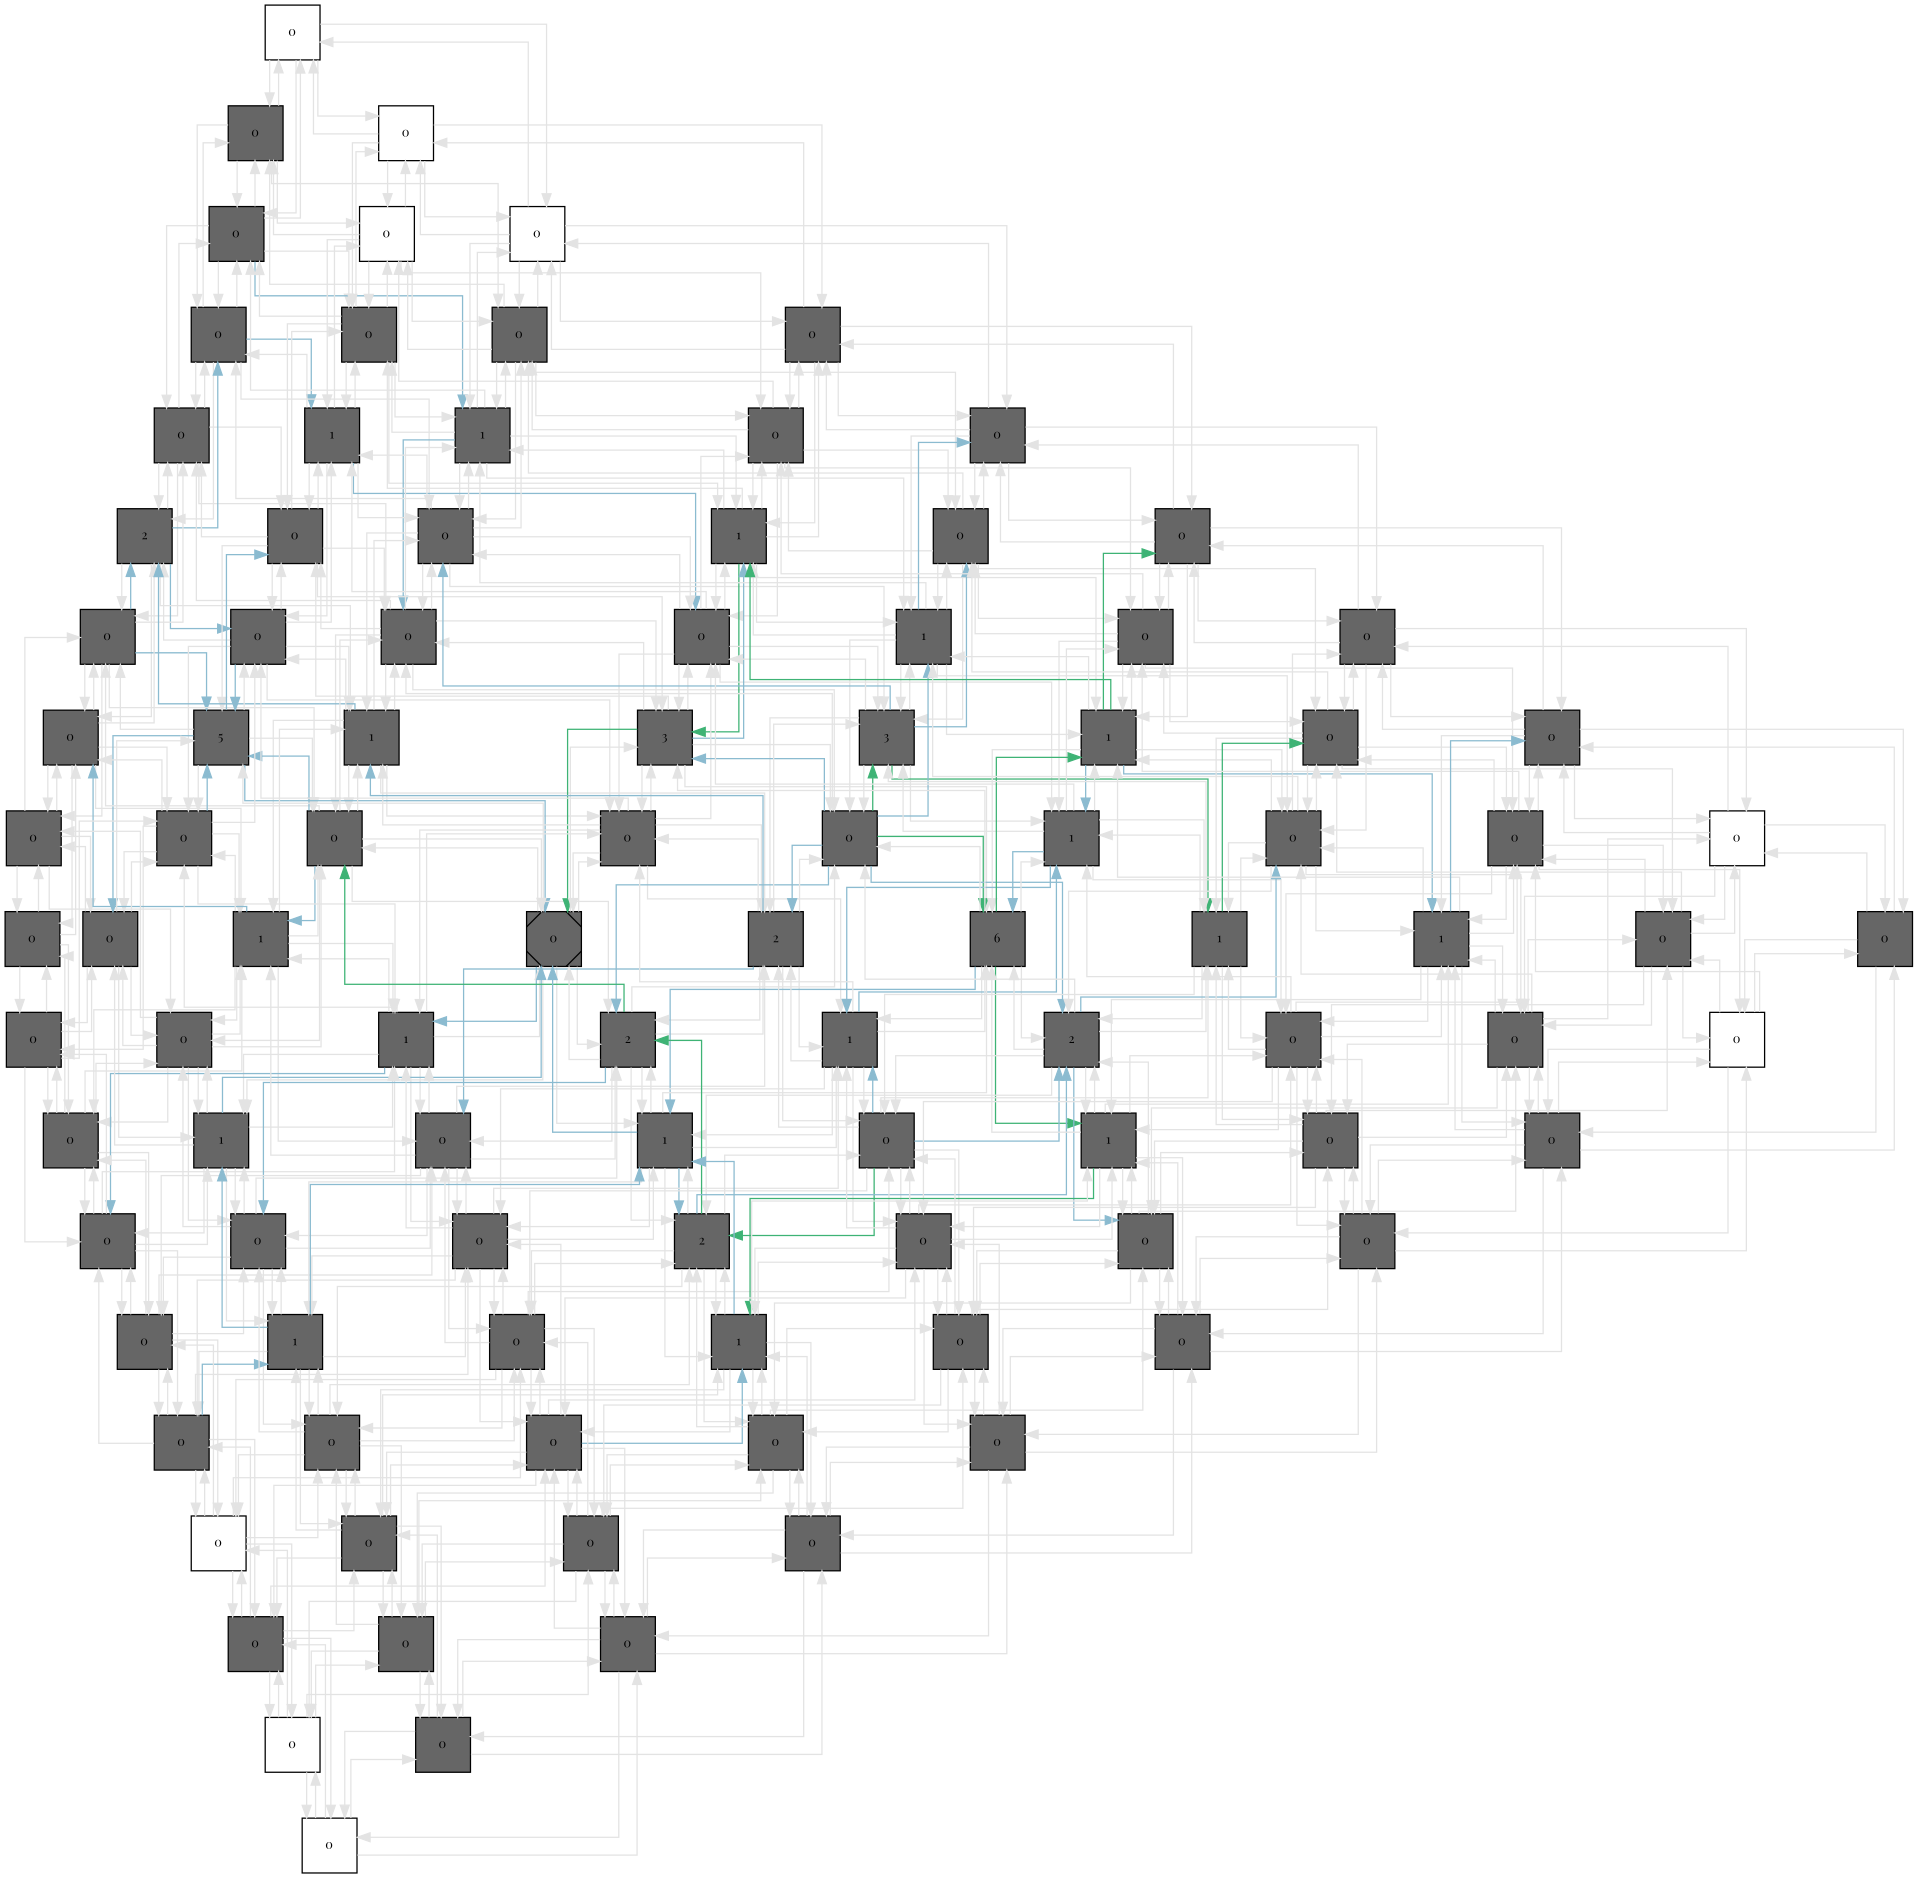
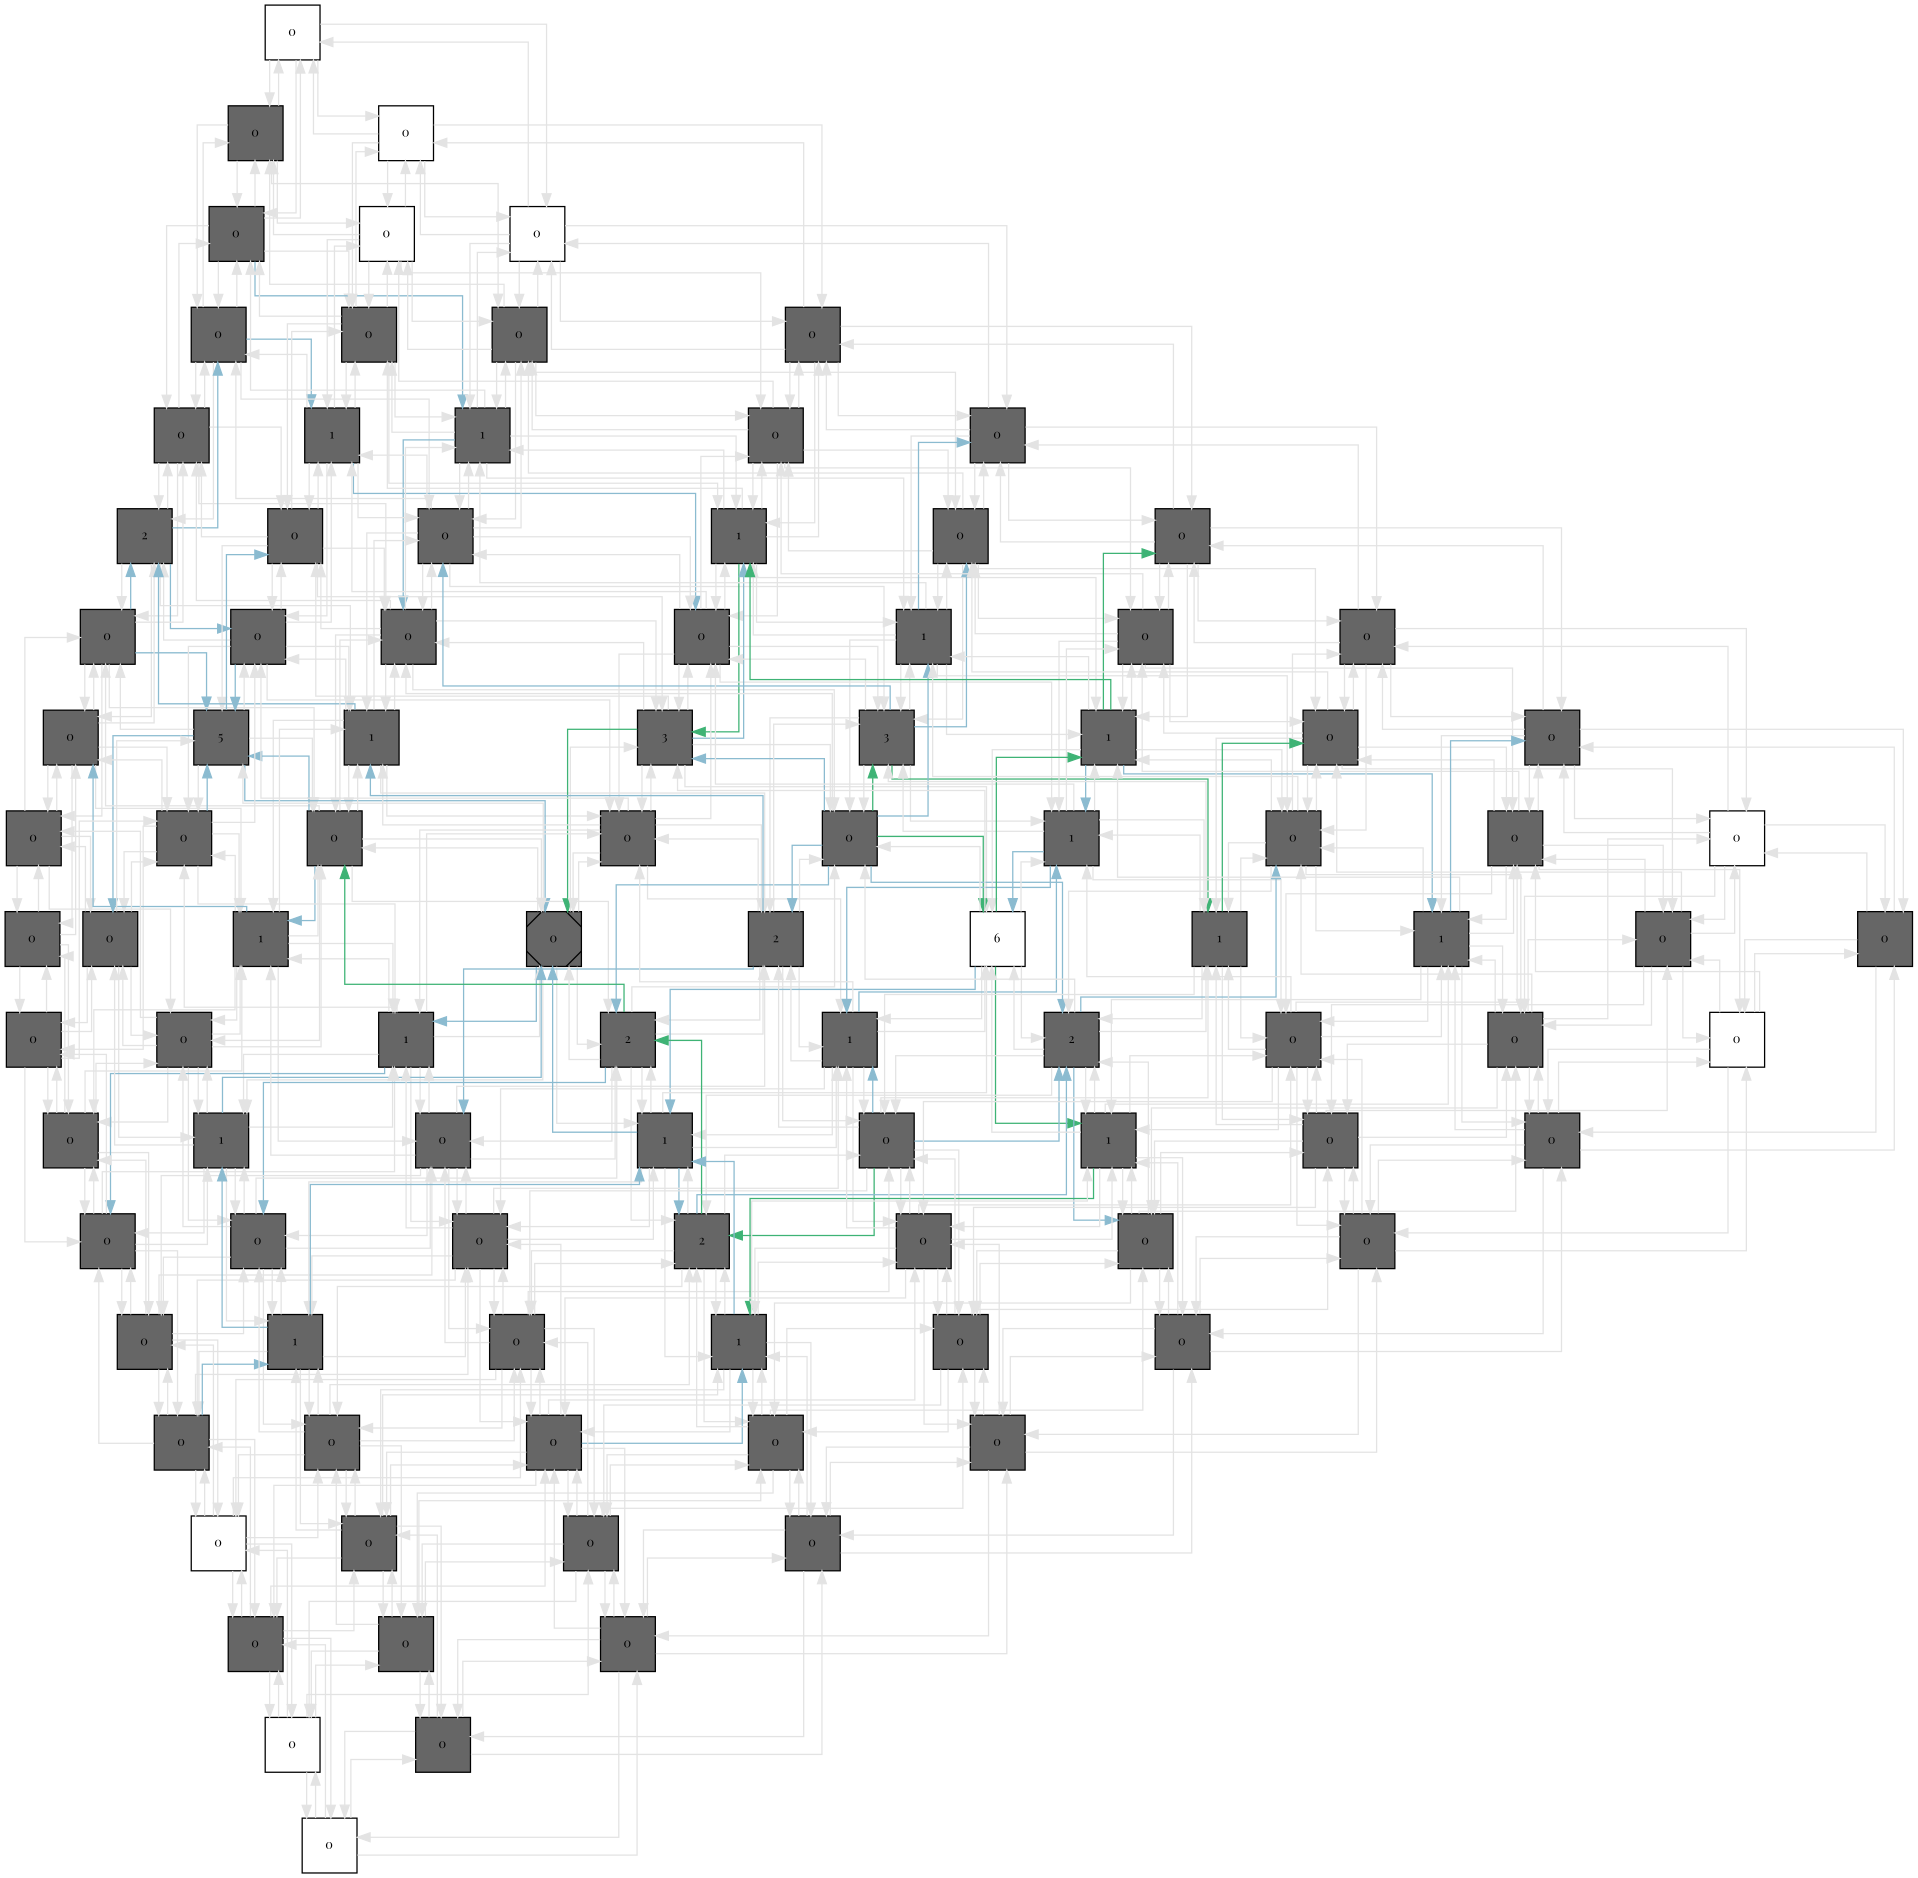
(998, 939) -> (998, 939)
